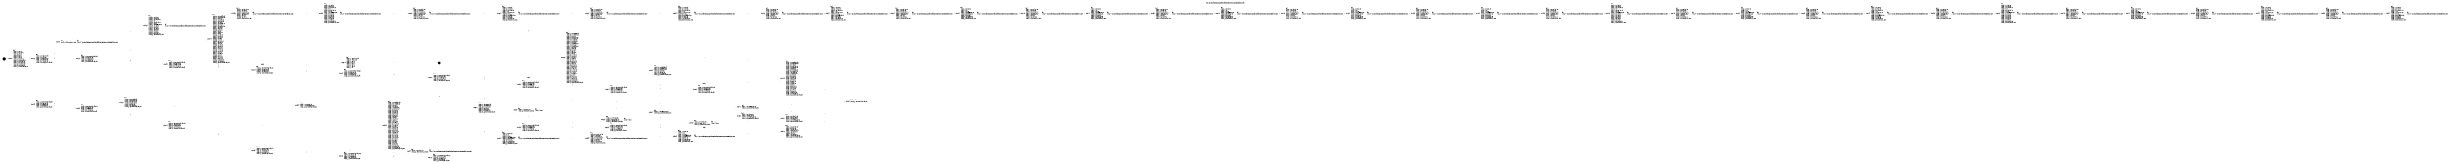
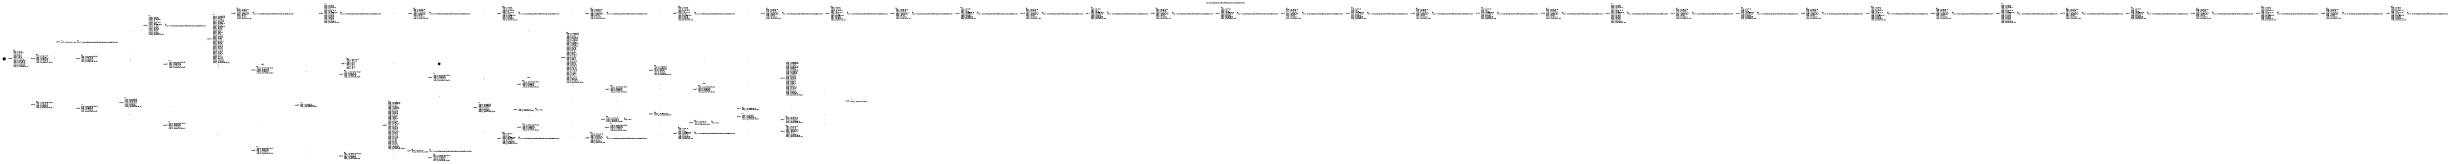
(704, 128) -> none
